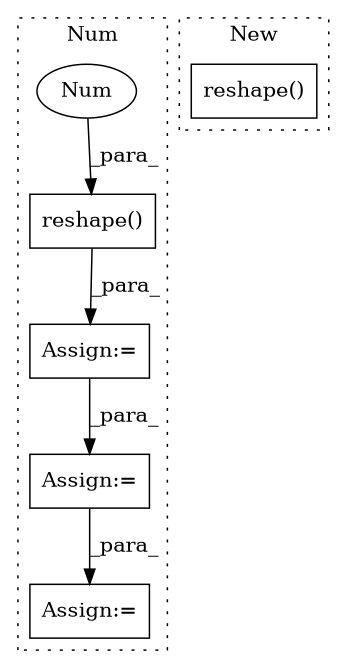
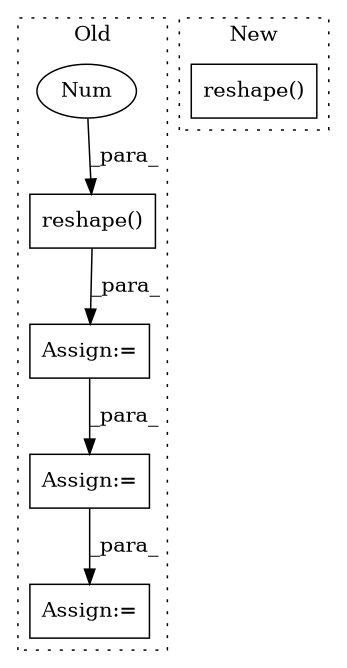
(93, 35) -> (93, 35)
